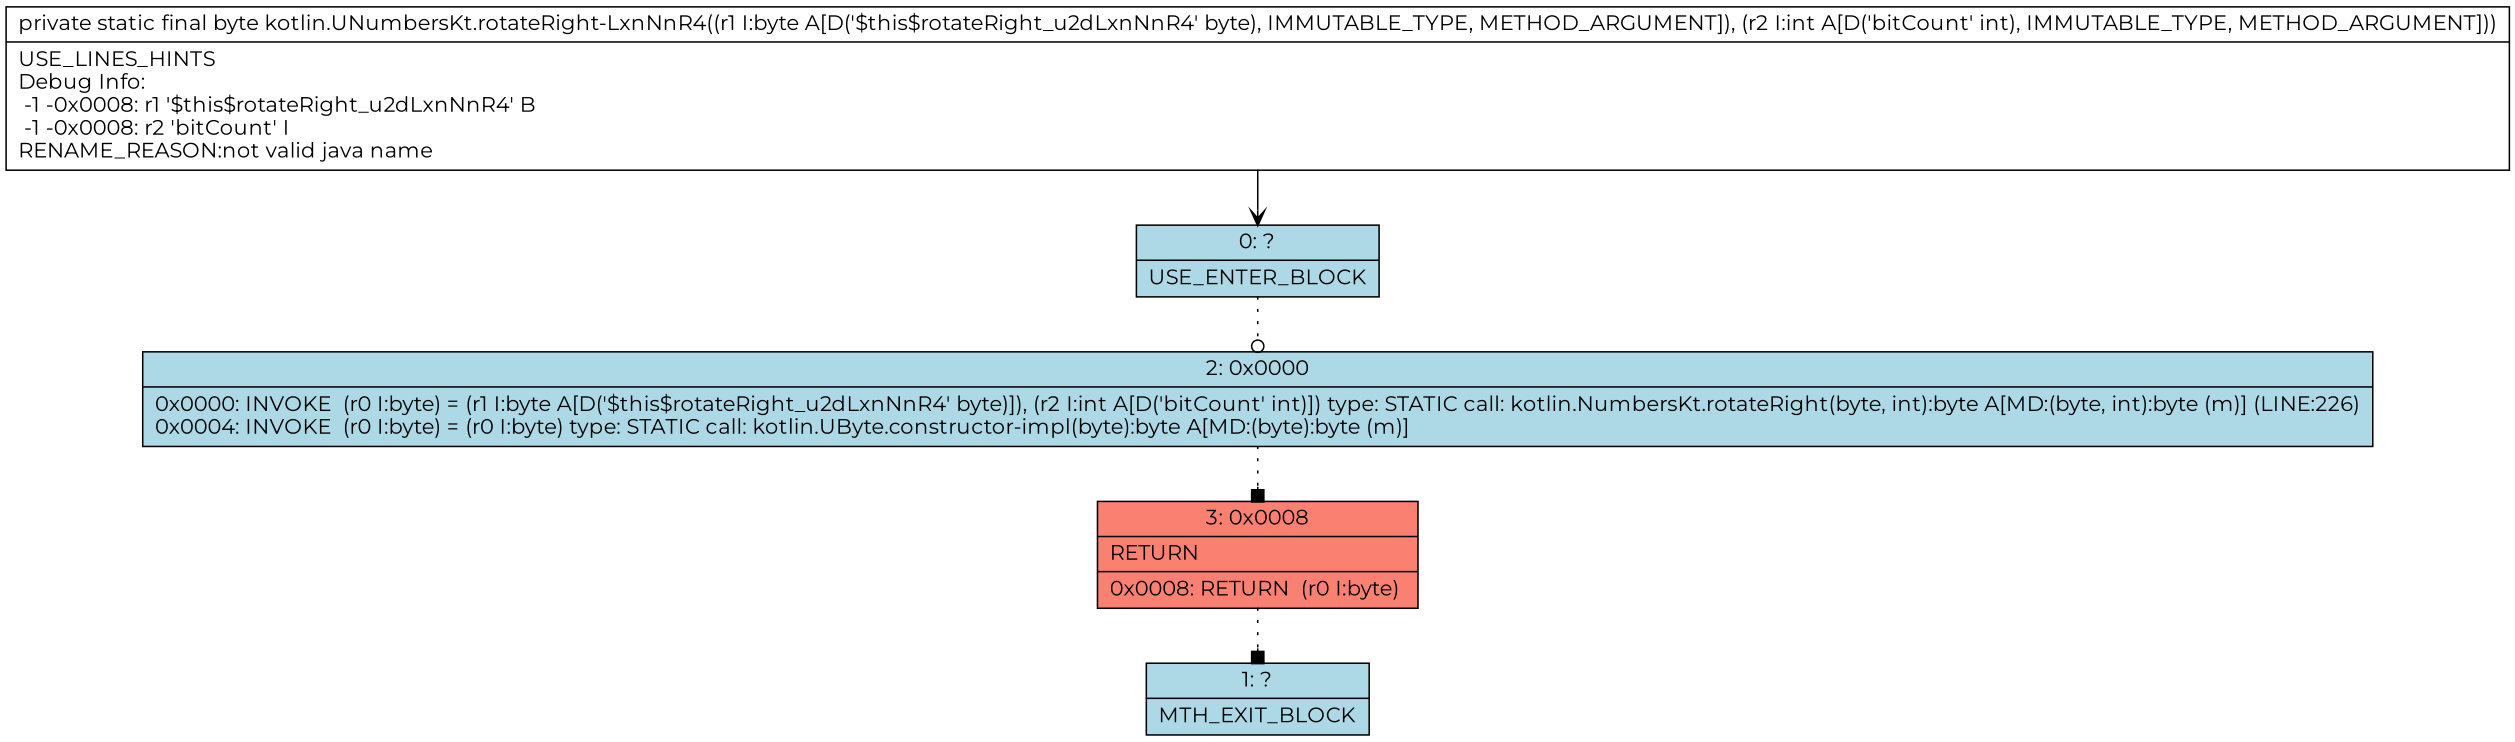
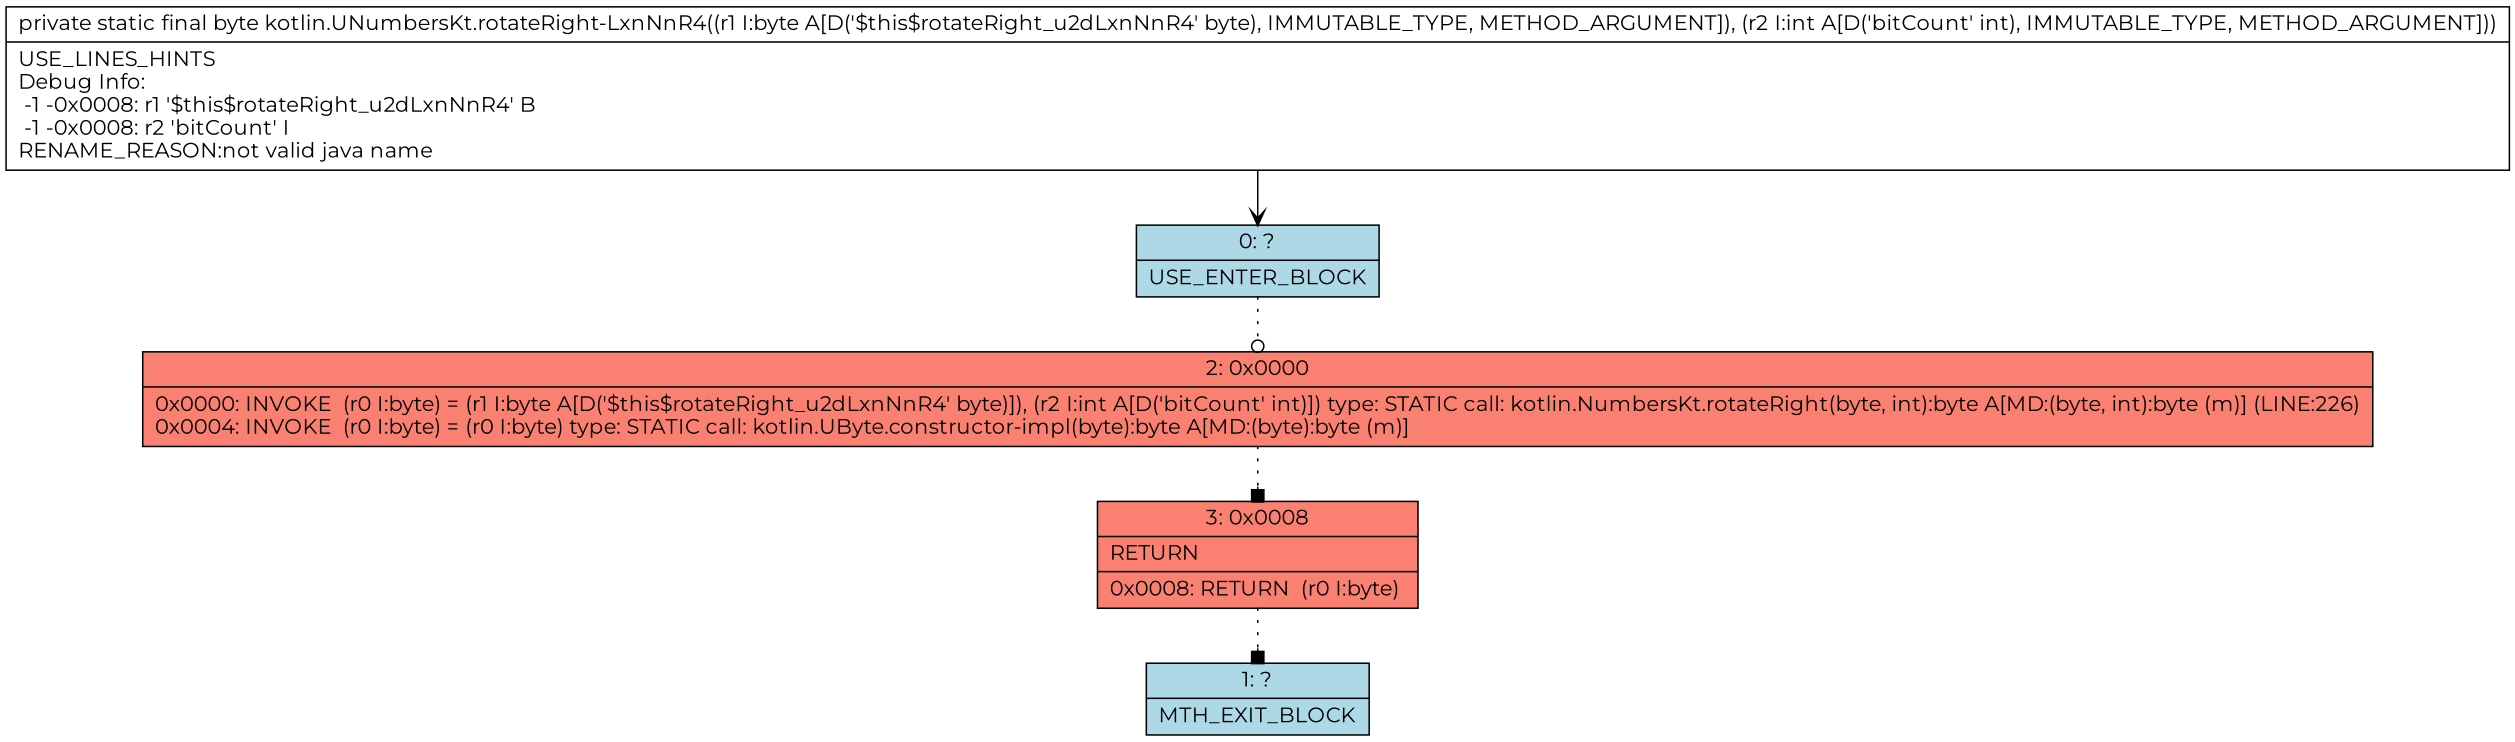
(1258, 399) -> (1258, 399)
